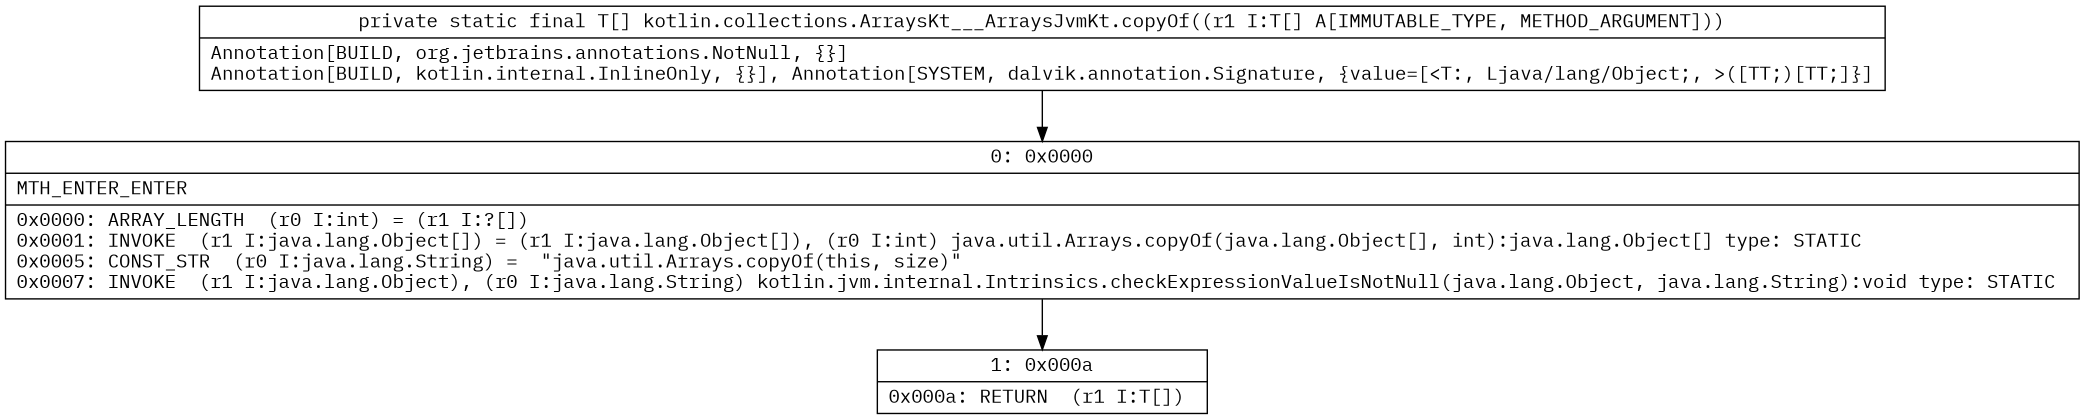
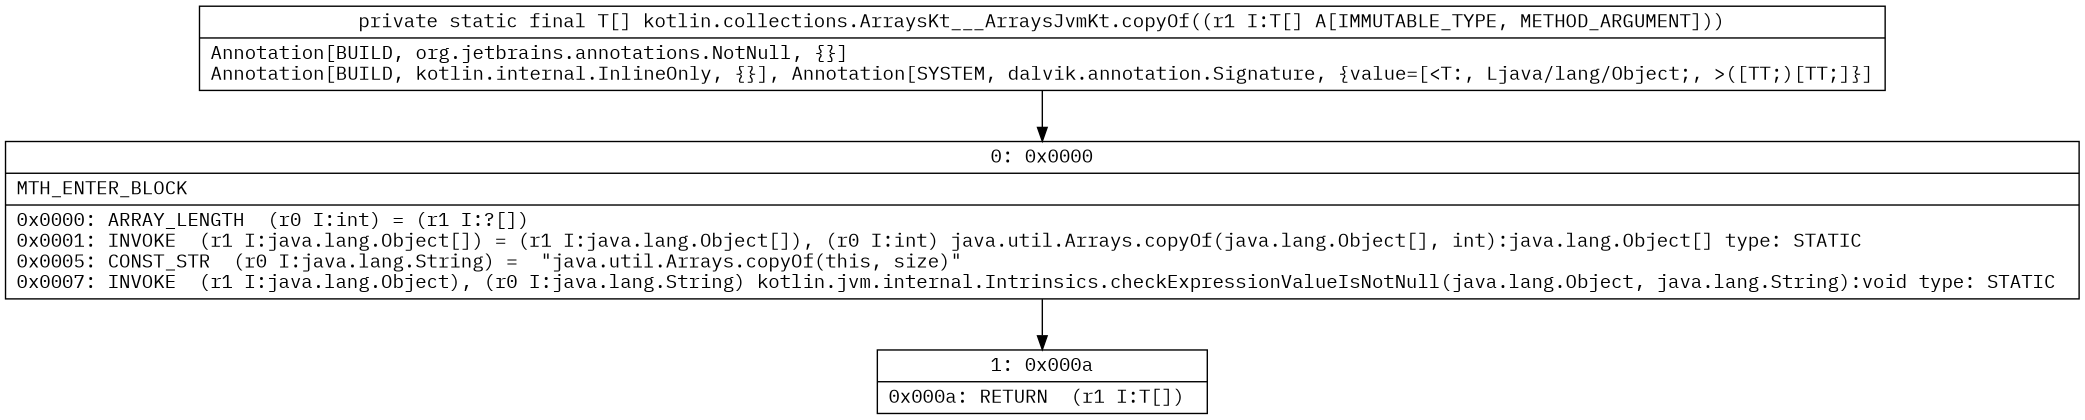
(102, 188) -> (102, 188)
